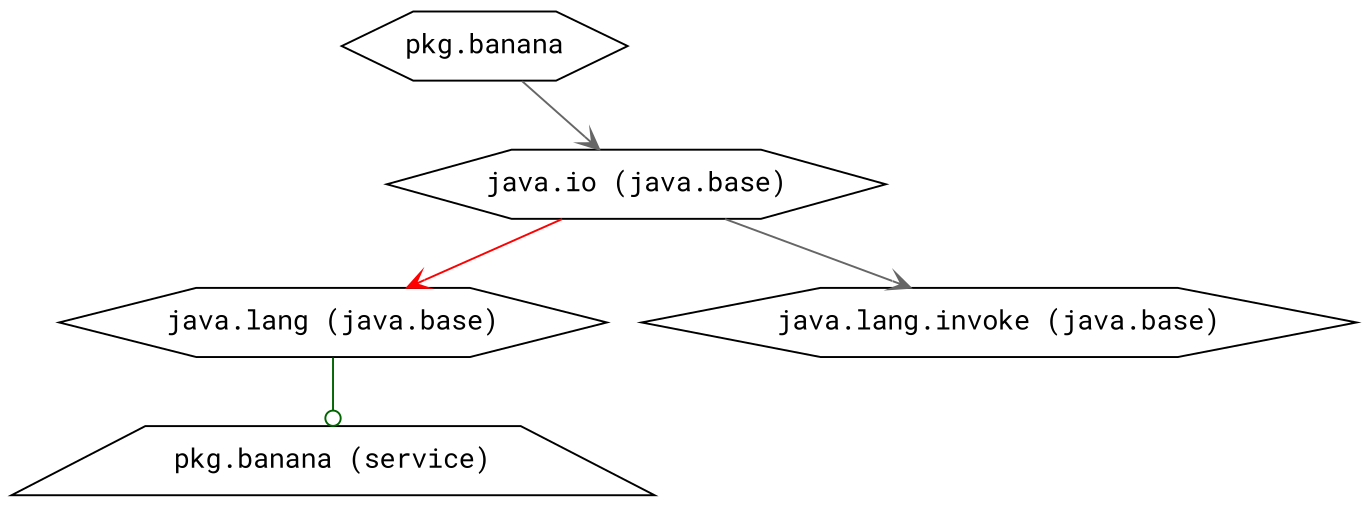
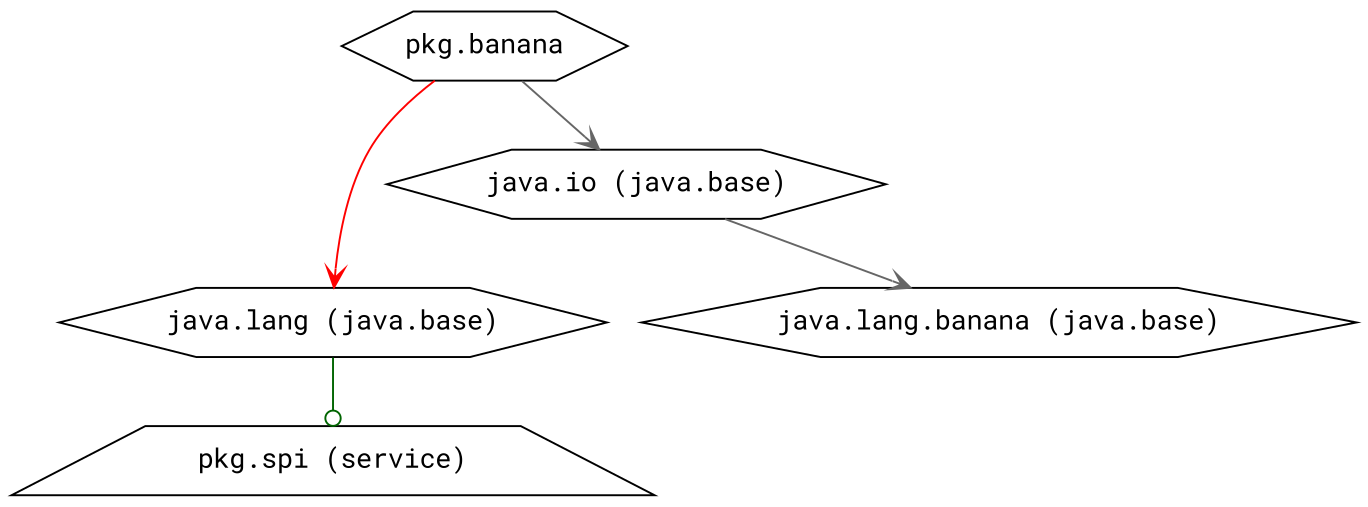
(493, 250) -> (363, 162)
(999, 322) -> (999, 322)
(333, 461) -> (333, 461)
